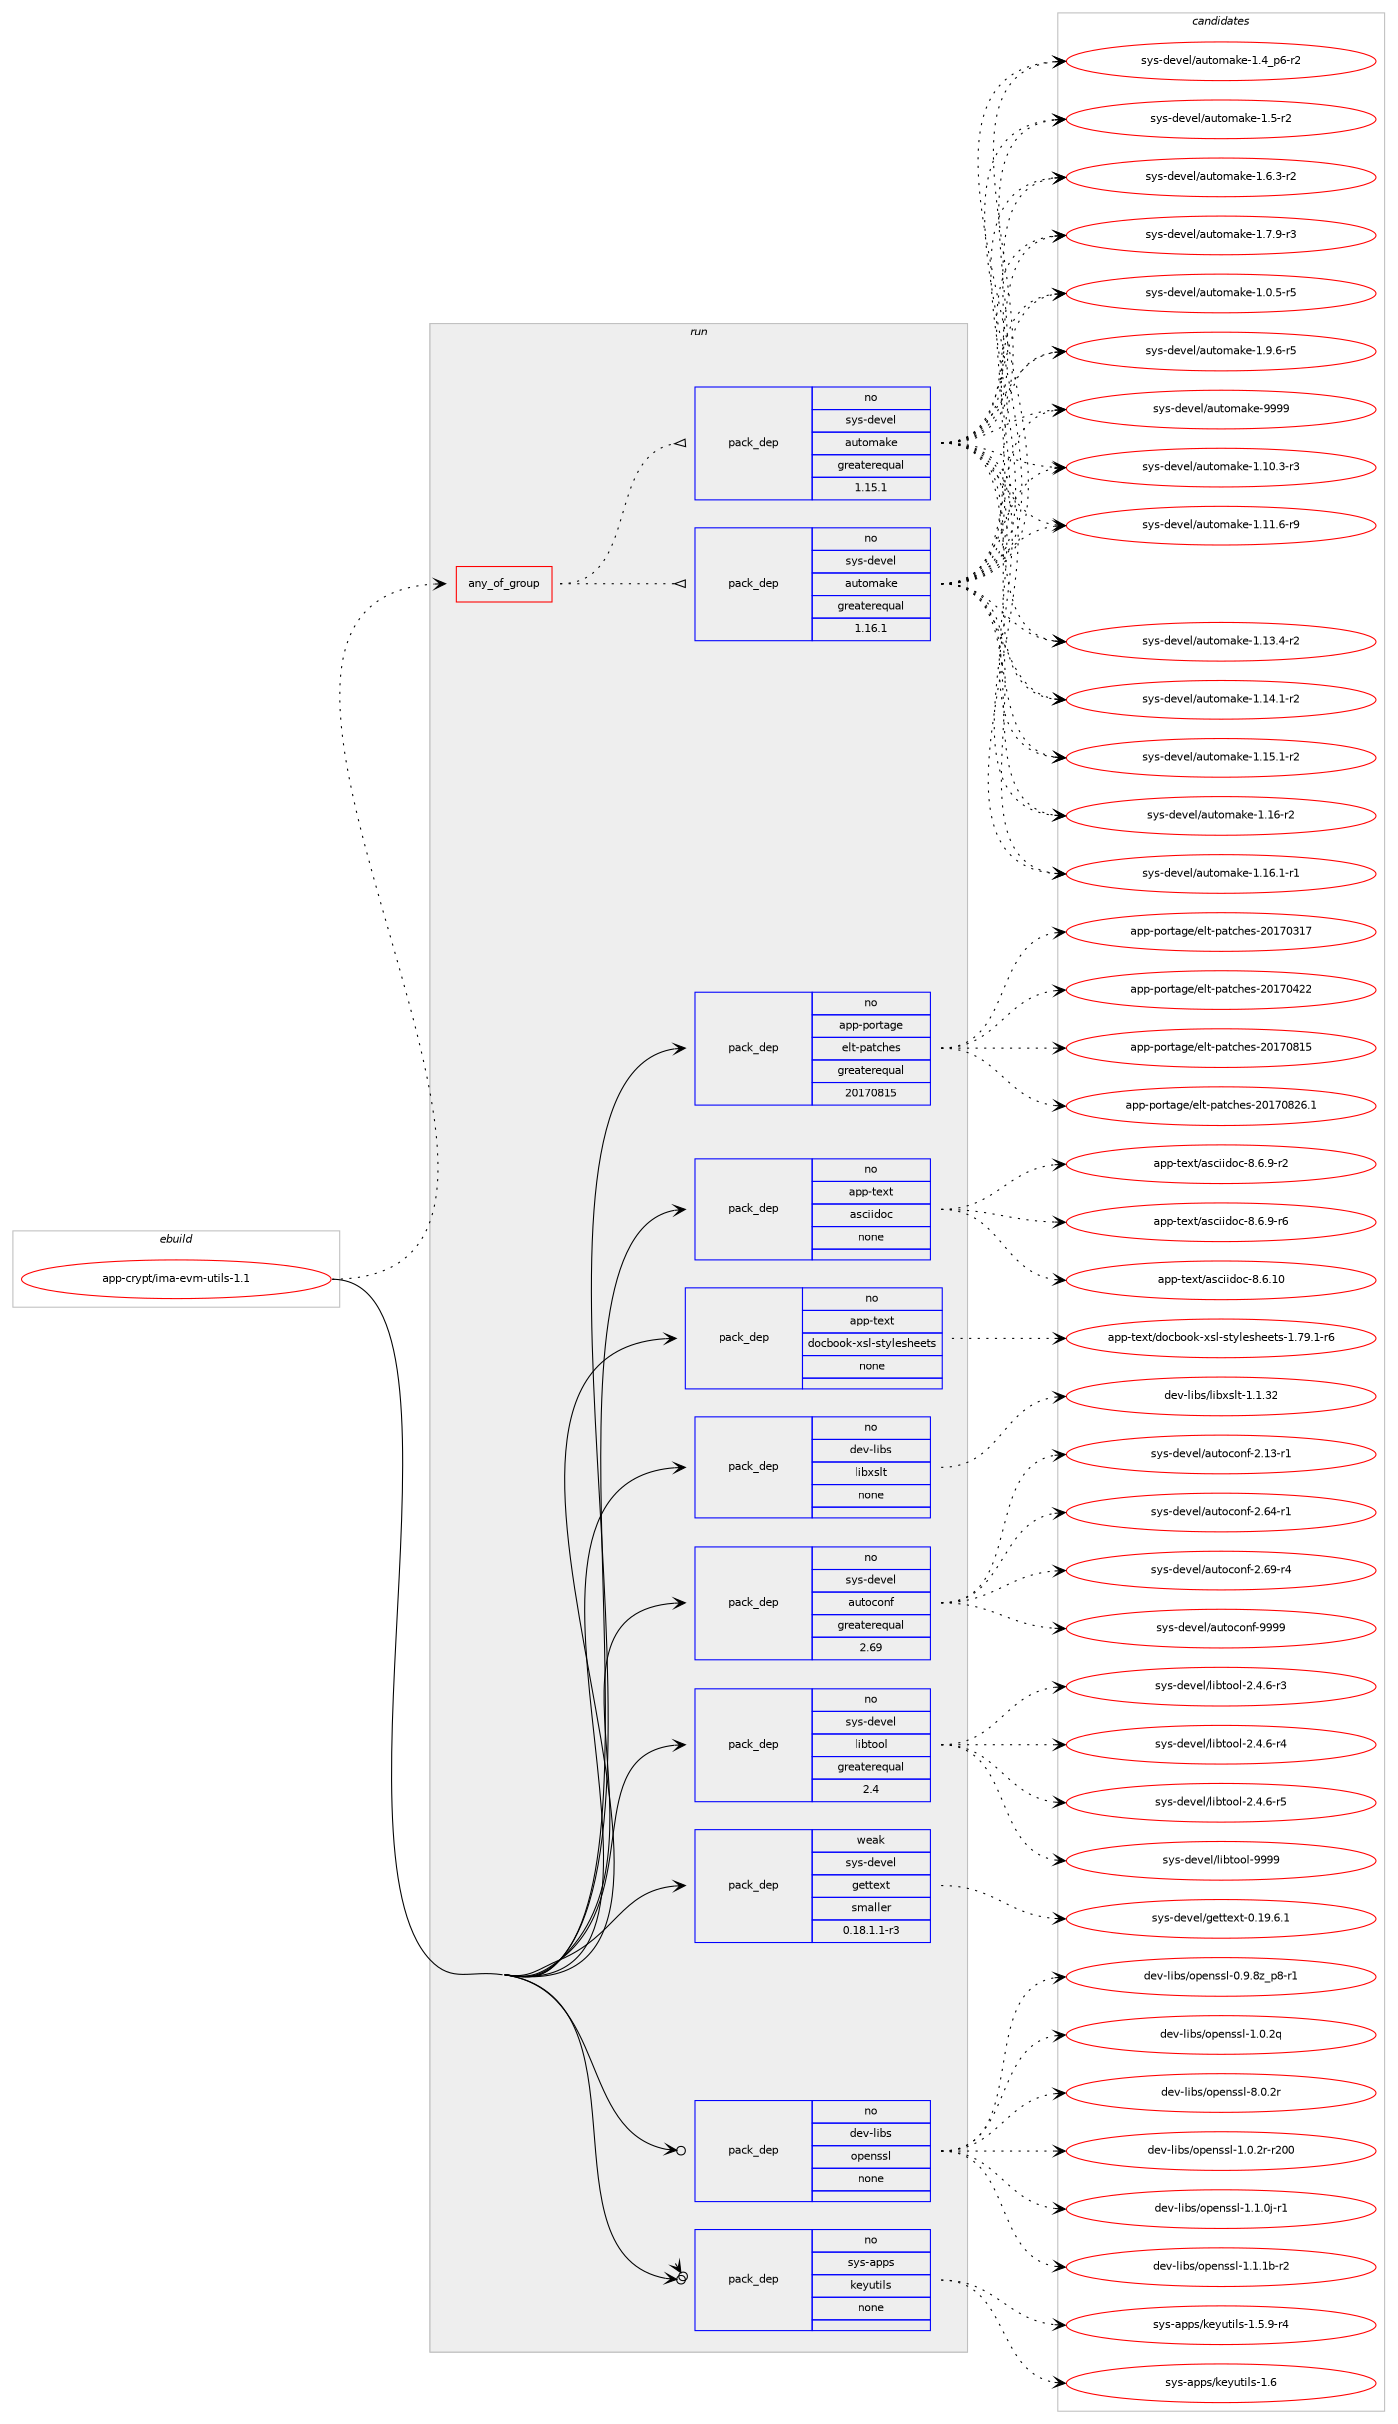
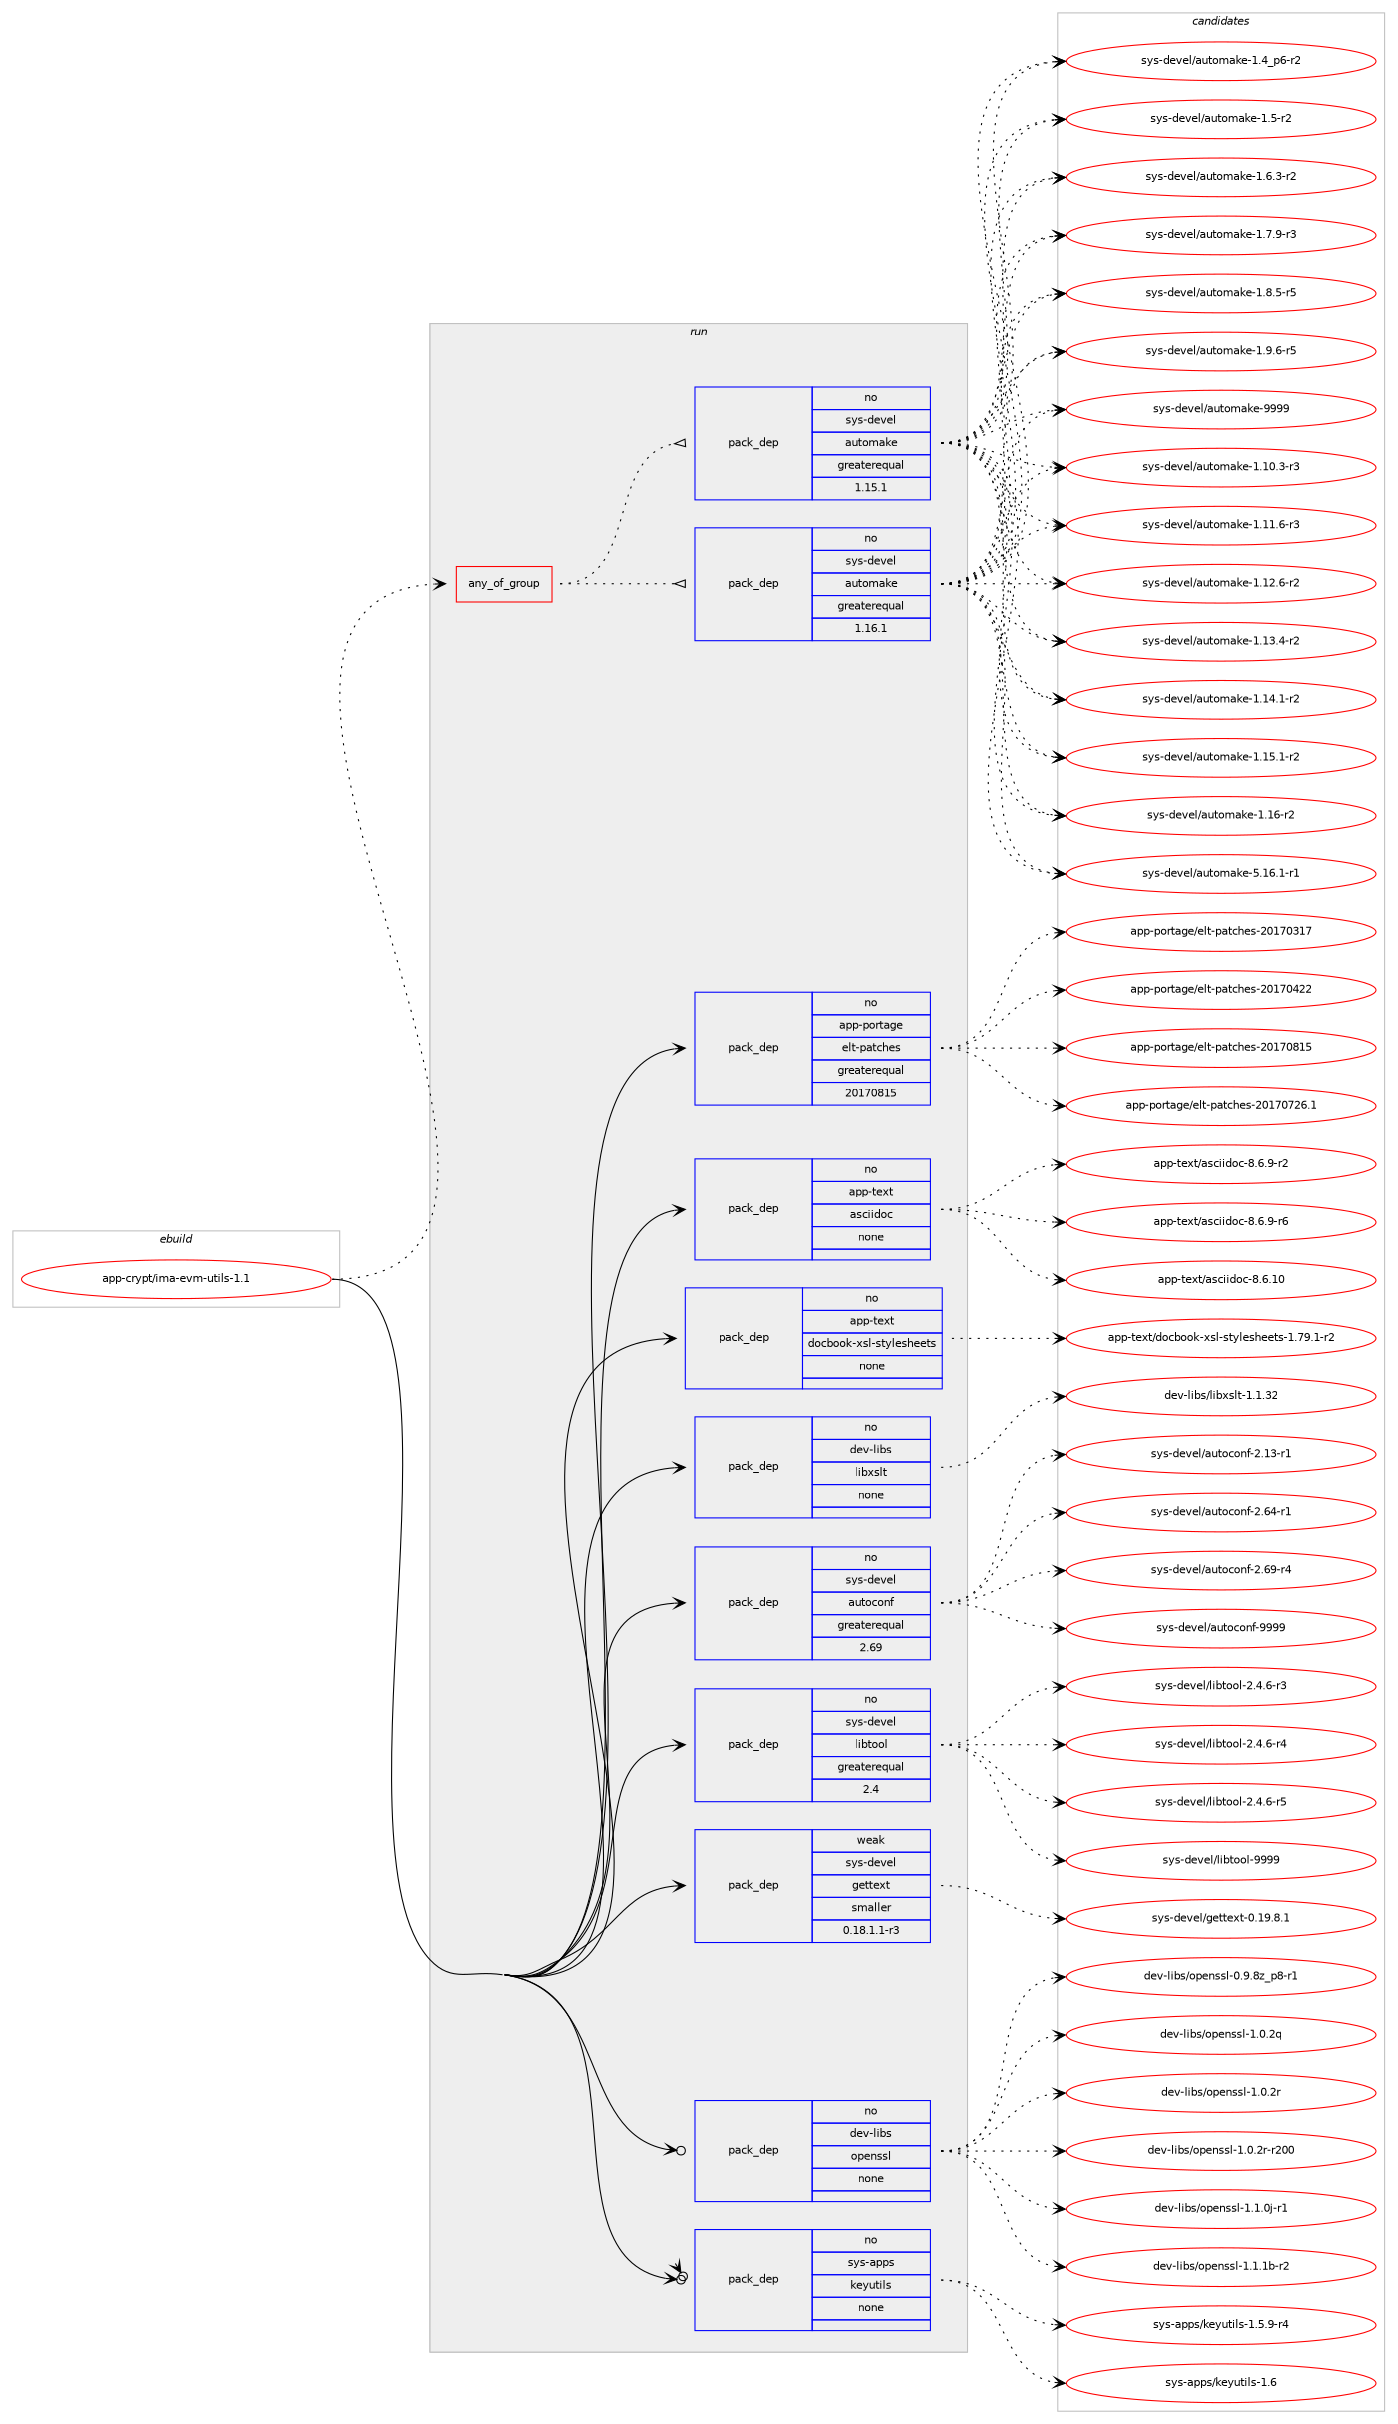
(1221, 293) -> (1221, 293)
(1221, 526) -> (1221, 526)
none -> (1221, 584)
(1221, 874) -> (1221, 874)
(1221, 1106) -> (1221, 1106)
(1221, 1338) -> (1221, 1338)
(1221, 1919) -> (1221, 1919)
(1221, 2093) -> (1221, 2093)
